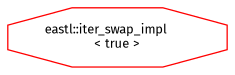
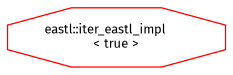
(117, 37) -> (116, 37)
